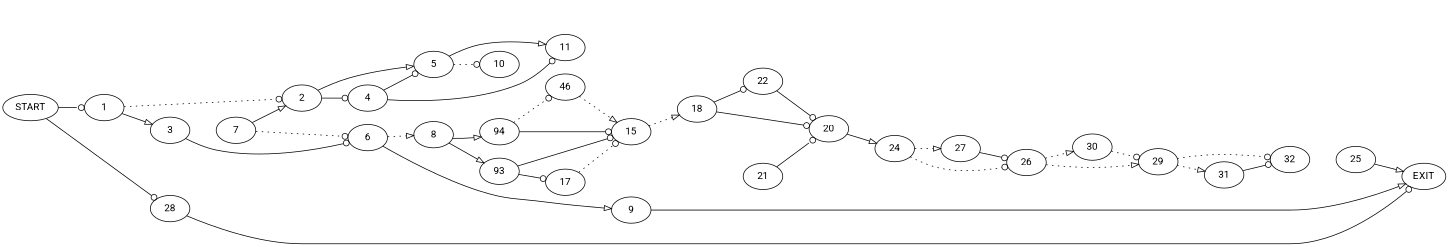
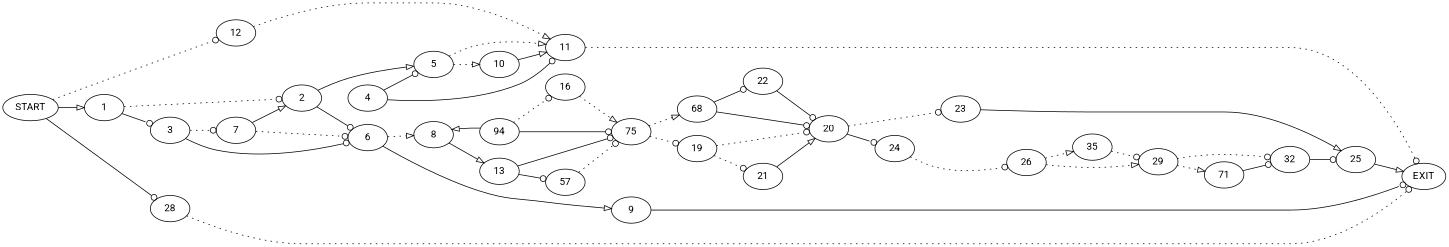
none -> (236, 33)
(493, 43) -> (493, 43)
none -> (1025, 48)
none -> (529, 57)
(464, 64) -> (464, 64)
(565, 87) -> (565, 87)
(332, 98) -> (332, 116)
(67, 108) -> (67, 108)
(697, 109) -> (697, 109)
none -> (961, 109)
(134, 118) -> (134, 118)
none -> (200, 130)
(631, 132) -> (631, 132)
(463, 138) -> (470, 128)
(858, 138) -> (858, 138)
(1092, 147) -> (1092, 147)
none -> (697, 149)
(961, 149) -> none
(793, 155) -> (793, 155)
none -> (1320, 160)
(499, 171) -> (499, 171)
(1224, 175) -> (1224, 175)
(565, 182) -> (565, 182)
(1027, 210) -> (1027, 210)
(801, 244) -> (801, 244)
